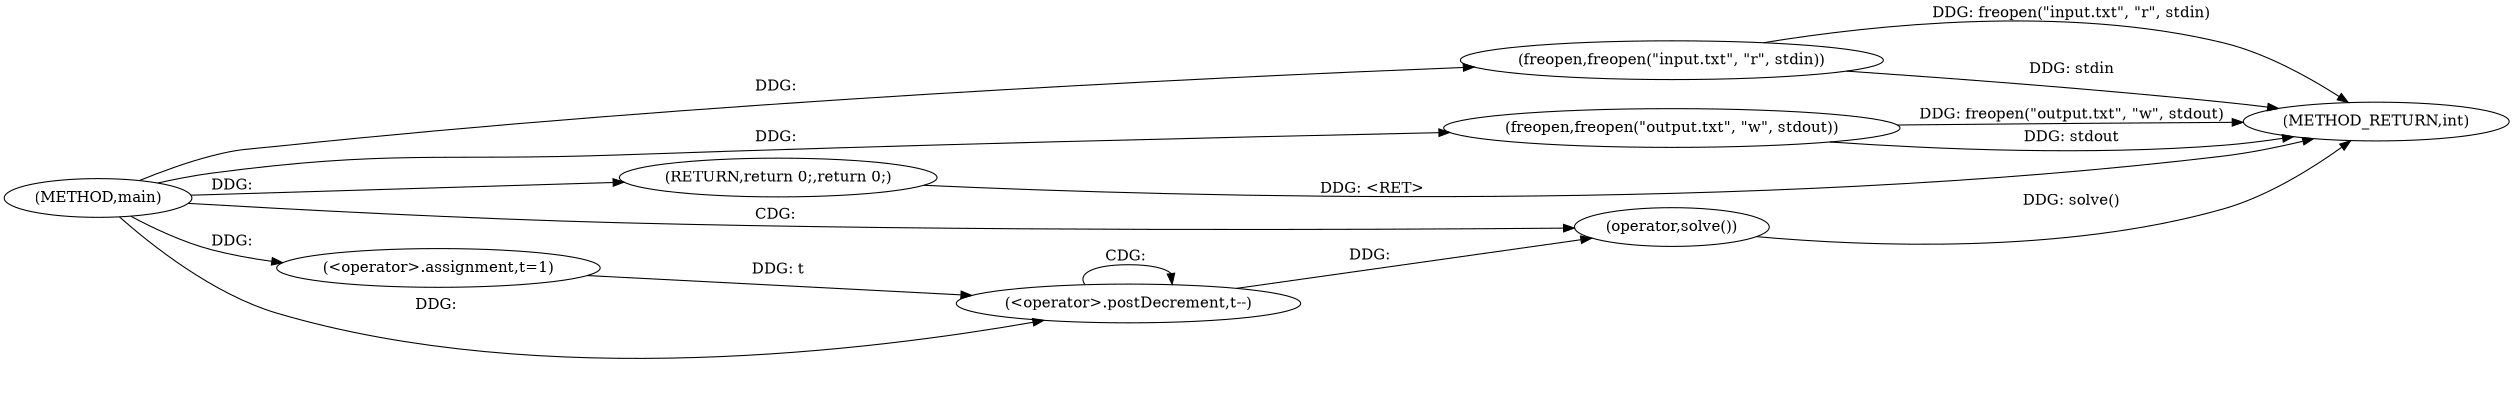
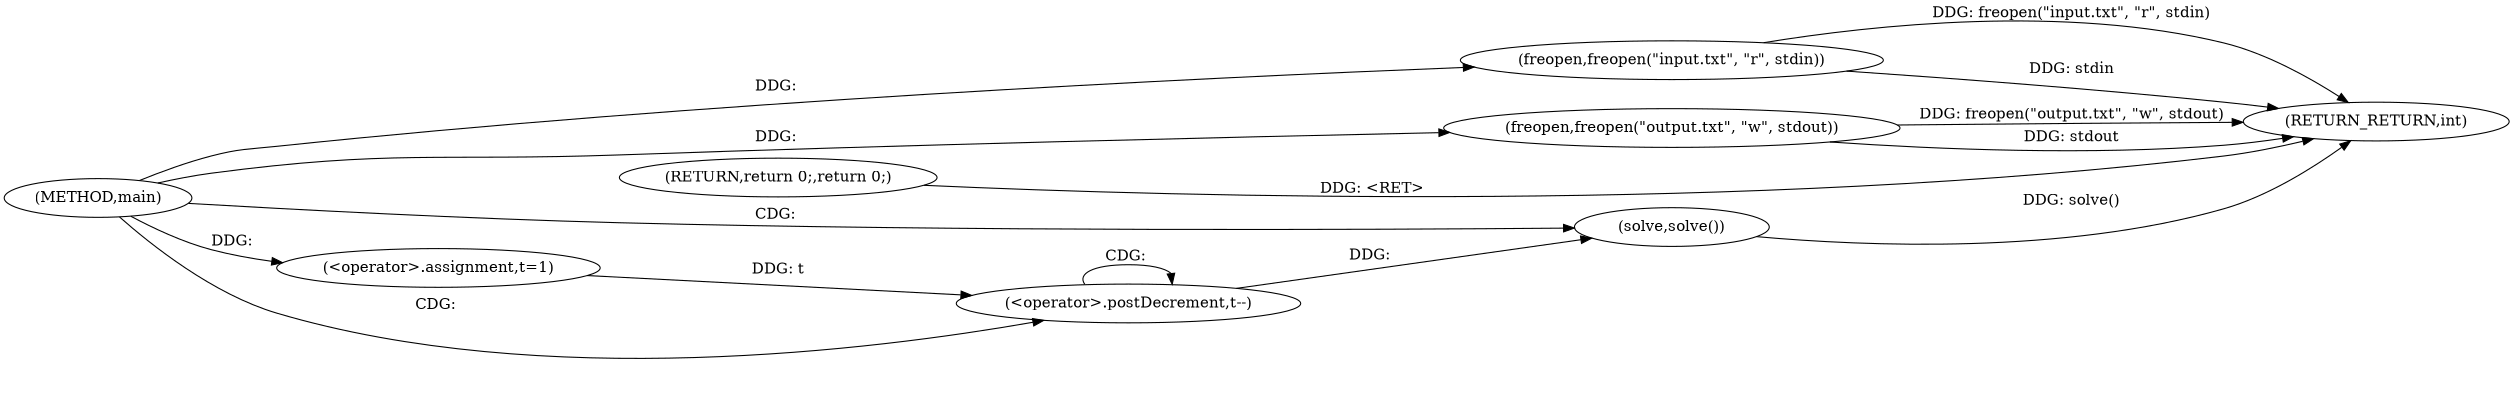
(2376, 122) -> (2376, 122)
(402, 189) -> none
(1672, 227) -> (1672, 227)
(438, 305) -> (438, 305)
